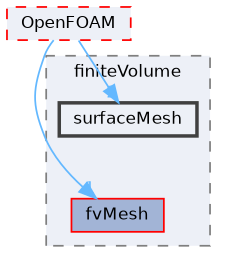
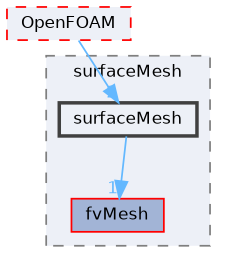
(128, 72) -> (128, 72)
(35, 102) -> (124, 159)
